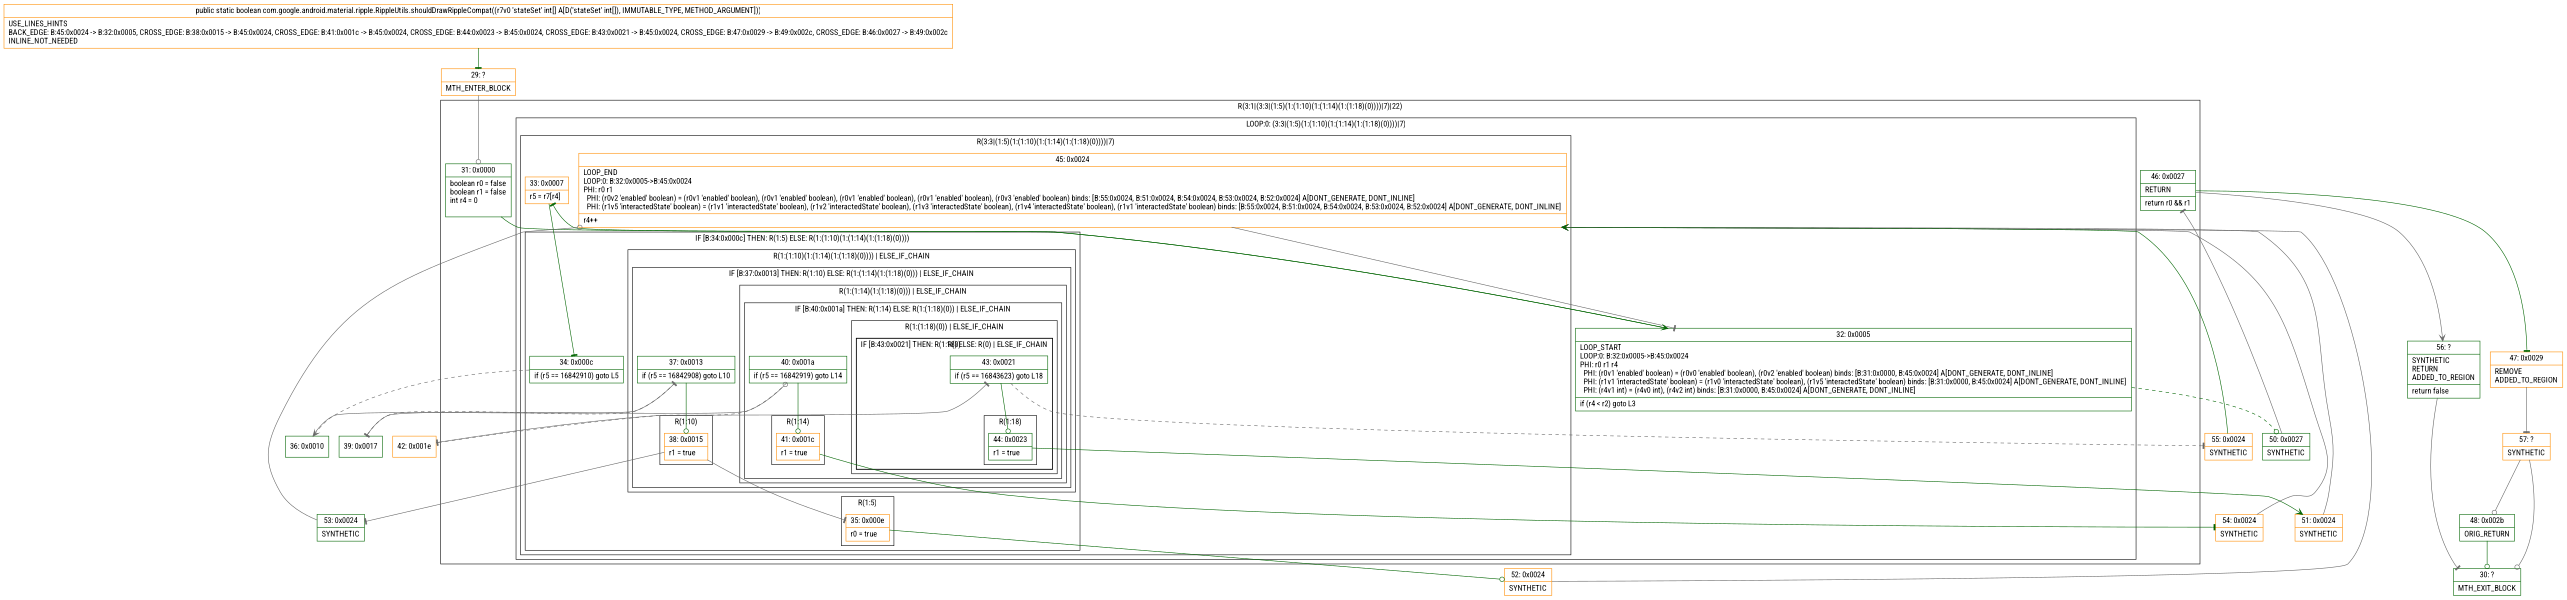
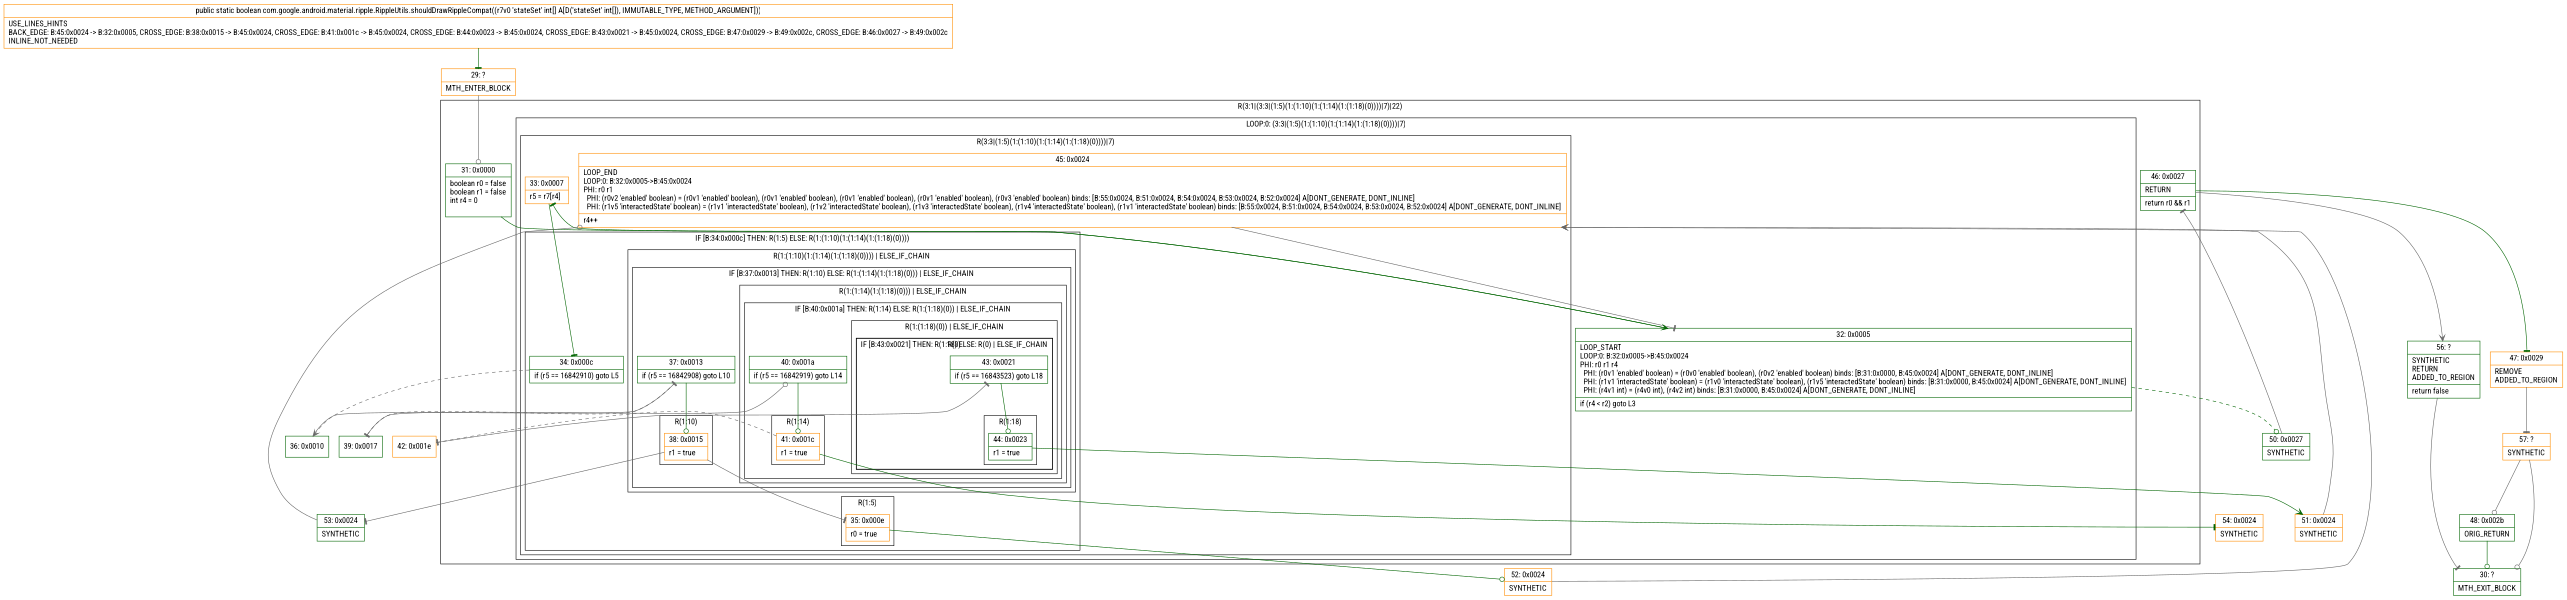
(2213, 246) -> none
(999, 376) -> (999, 376)
(617, 420) -> (609, 416)
(2229, 447) -> none
